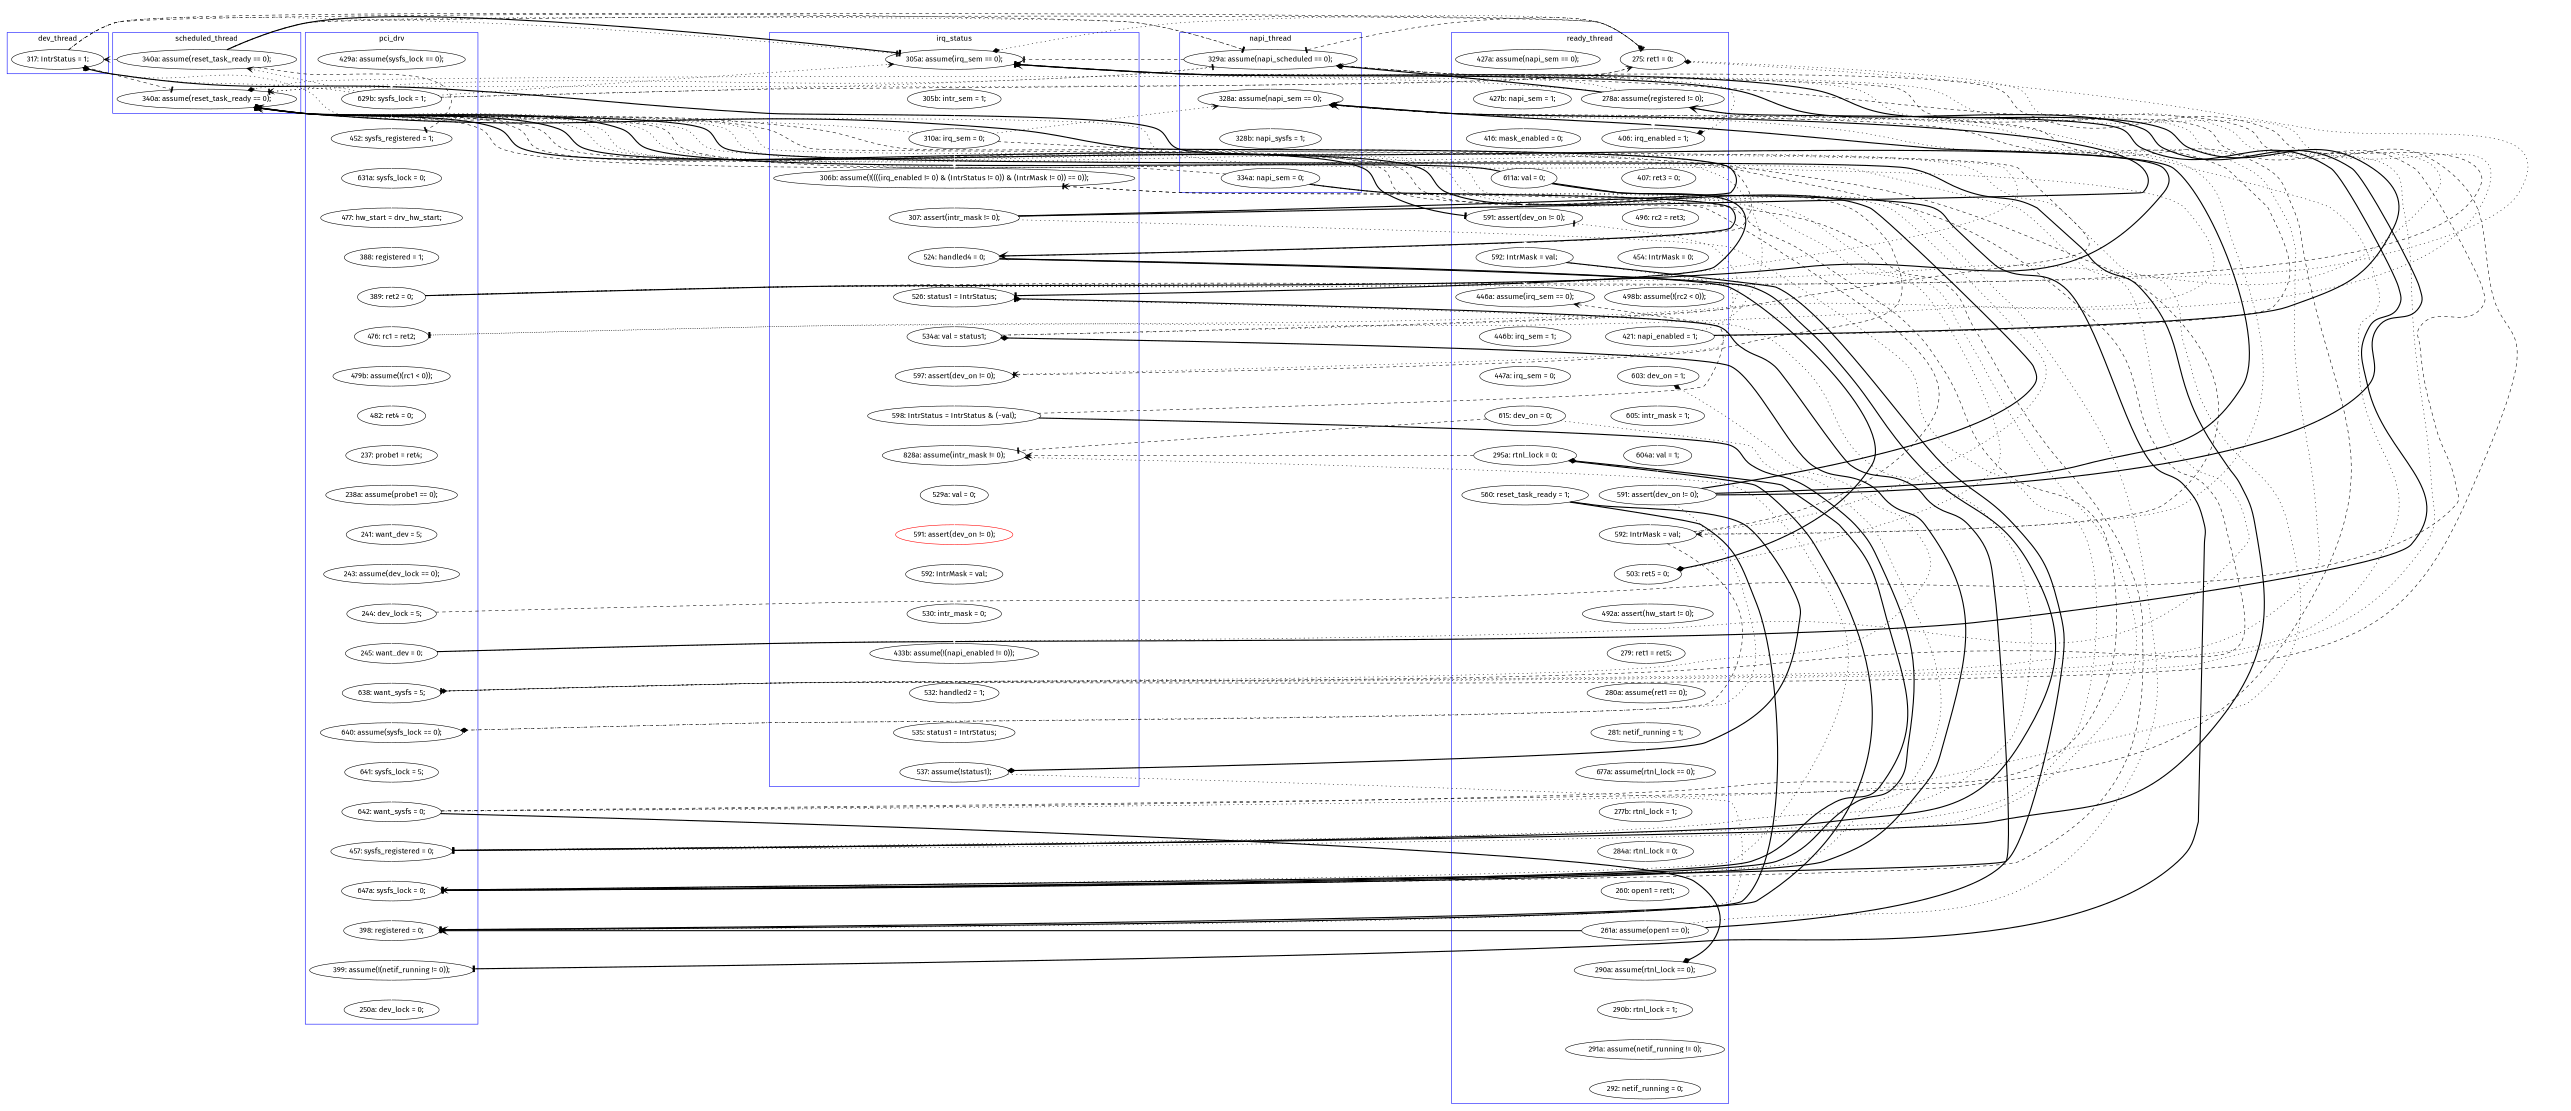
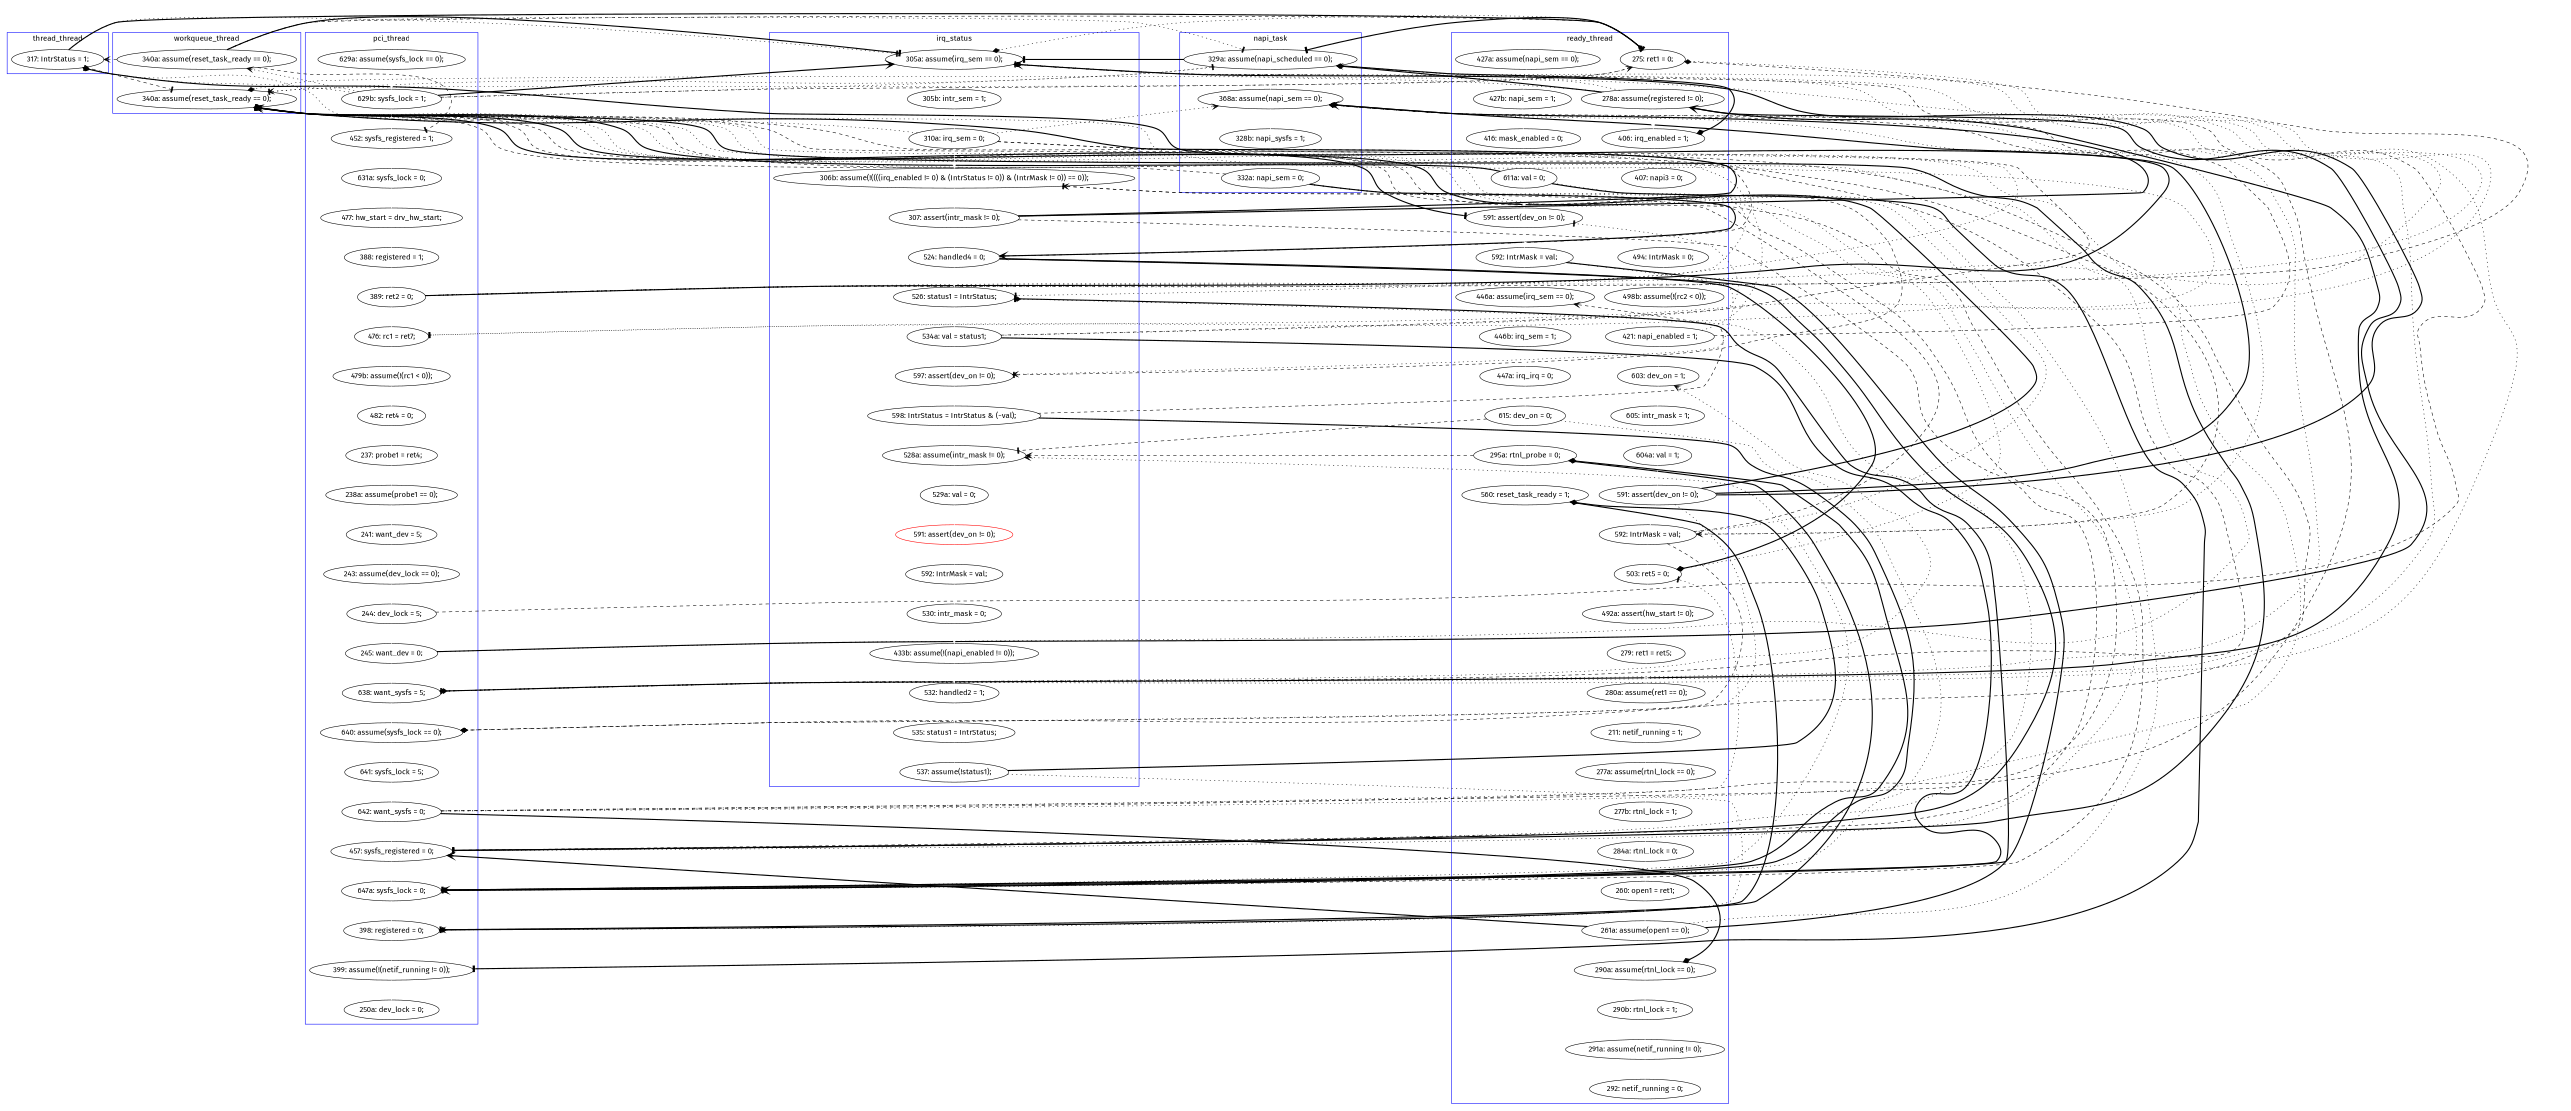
(653, 14) -> none
(855, 14) -> (855, 14)
(1461, 22) -> (1461, 22)
(58, 39) -> (58, 39)
(207, 39) -> (207, 39)
(392, 39) -> (392, 39)
(1270, 39) -> (1270, 39)
(392, 59) -> (392, 59)
(1105, 59) -> (1105, 59)
(764, 73) -> (764, 73)
(1563, 77) -> (1563, 77)
(1270, 99) -> (1270, 99)
(1875, 111) -> none
(1270, 178) -> (1270, 178)
(1659, 178) -> (1659, 178)
(1660, 218) -> none
(1663, 257) -> (1663, 257)
(2216, 269) -> (2216, 269)
(2221, 275) -> (2221, 275)
(1306, 290) -> (1306, 290)
(392, 337) -> (392, 337)
(1525, 376) -> (1525, 376)
(954, 455) -> (954, 455)
(1525, 455) -> (1525, 455)
(2099, 665) -> (2099, 665)
(2232, 665) -> (2232, 665)
(1593, 671) -> (1593, 671)
none -> (2174, 677)
(1646, 733) -> (1646, 733)
(1587, 753) -> (1624, 753)
(1646, 772) -> (1646, 772)
none -> (1199, 802)
(1973, 809) -> (1973, 809)
(1804, 847) -> (1804, 847)
(1827, 860) -> (1984, 832)
(1362, 920) -> (1362, 920)
(1014, 931) -> (1020, 891)
